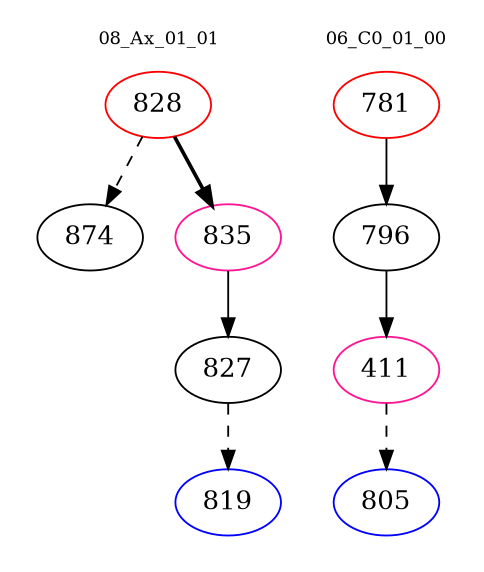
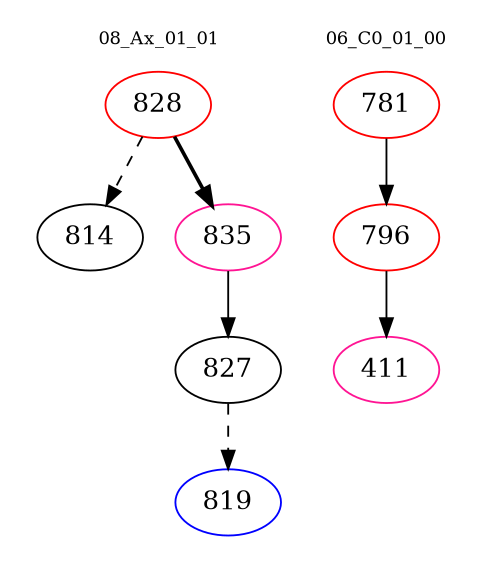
(90, 237) -> (90, 237)
(386, 237) -> (386, 237)
(386, 502) -> none
